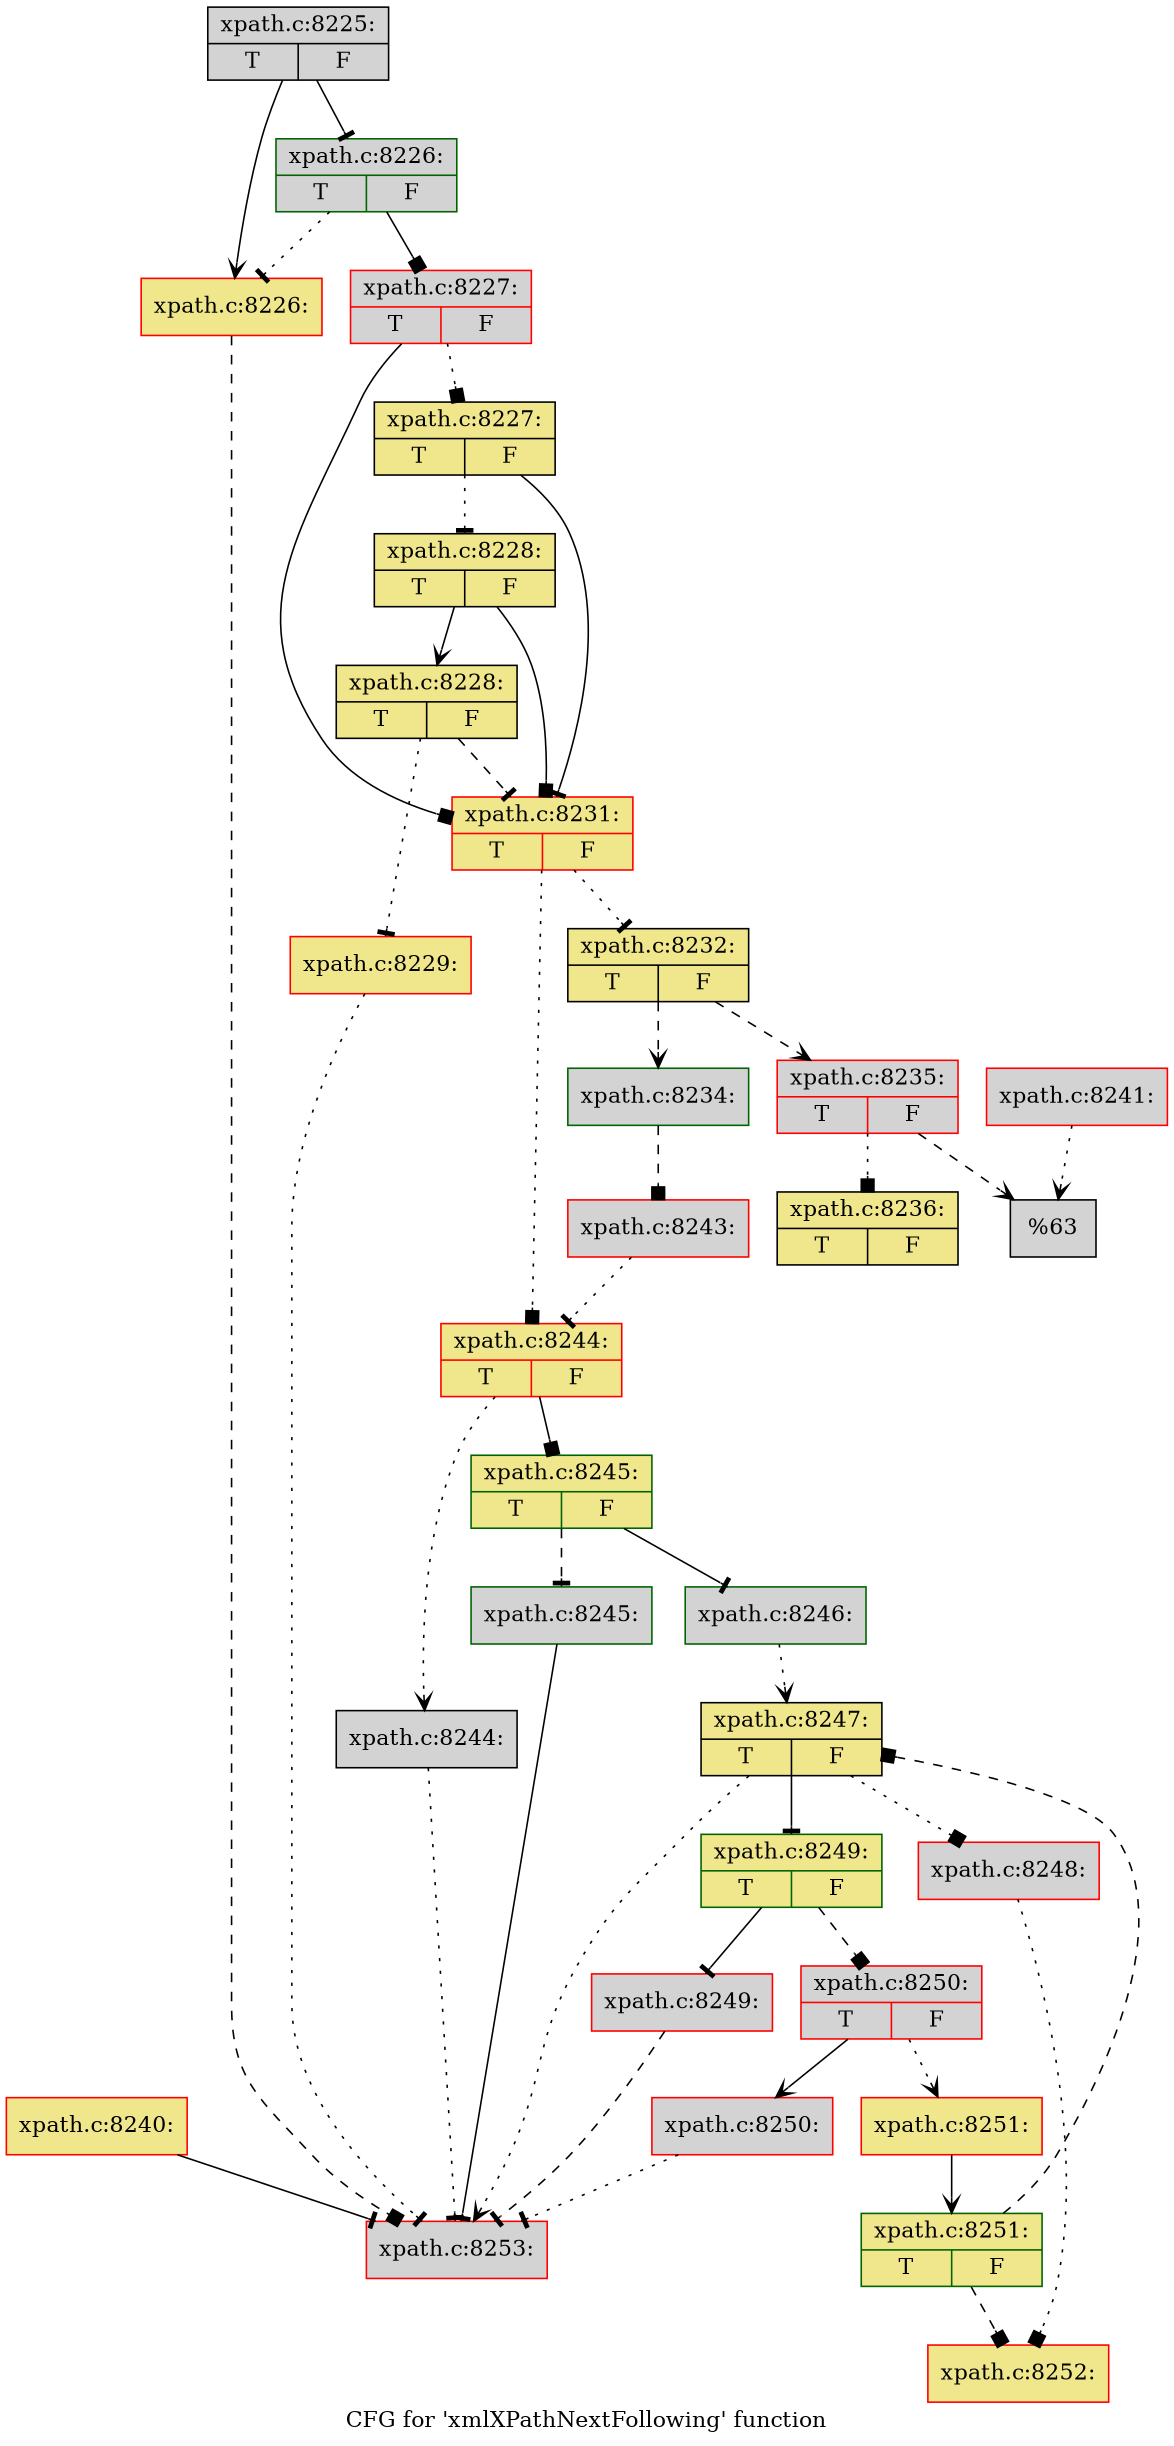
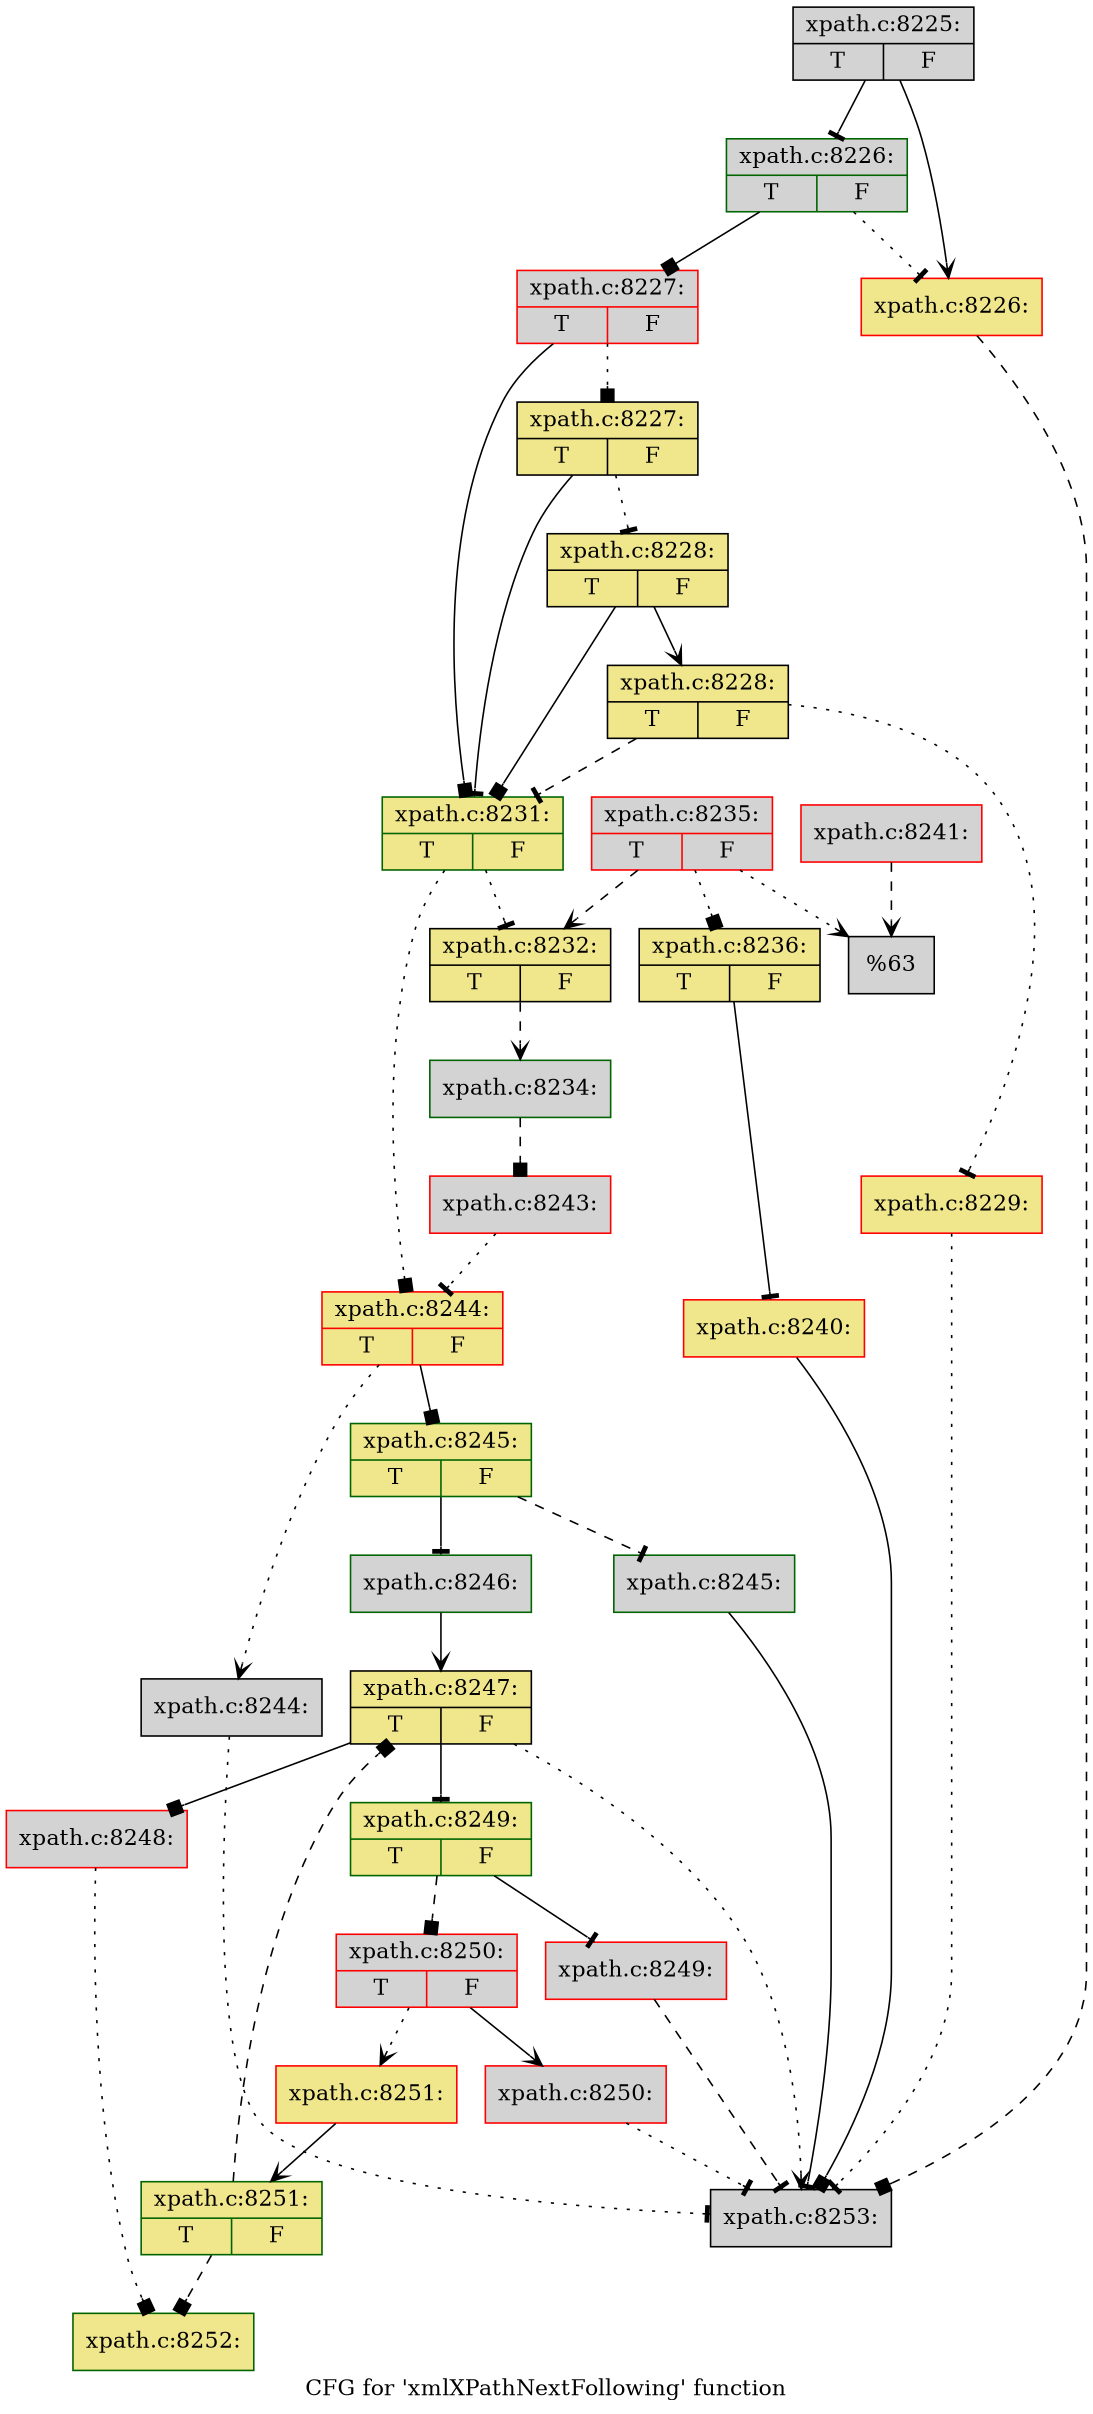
(542, 834) -> (473, 834)
(756, 1027) -> (607, 894)
none -> (752, 1147)
(1067, 1155) -> (891, 891)
(959, 1162) -> (787, 899)
(782, 1666) -> (441, 1634)
(900, 1805) -> (268, 1774)
(273, 2187) -> (891, 1761)
(457, 2250) -> (801, 2218)
(1018, 2374) -> (163, 2342)
